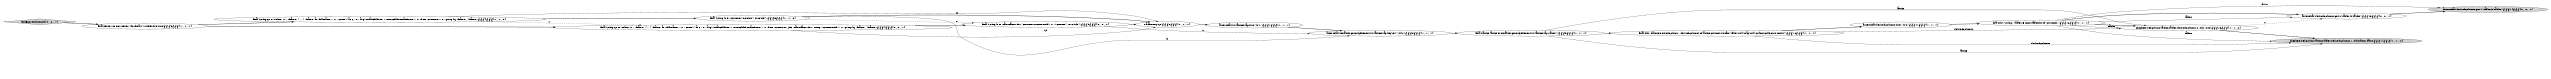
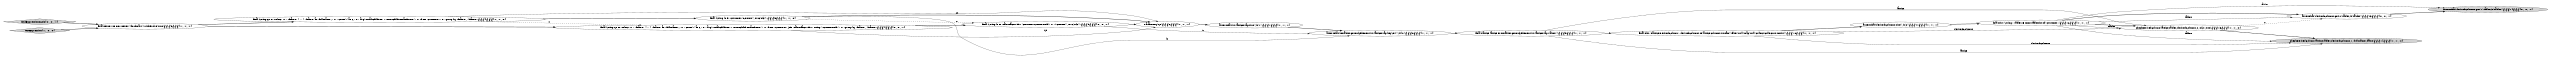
none -> (40, 31)
